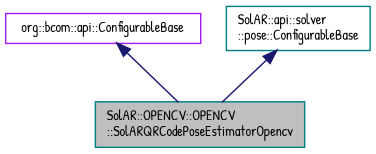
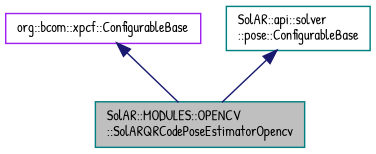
(103, 28) -> (103, 28)
(200, 125) -> (200, 125)
